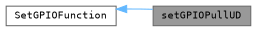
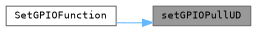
(140, 9) -> (129, 23)
